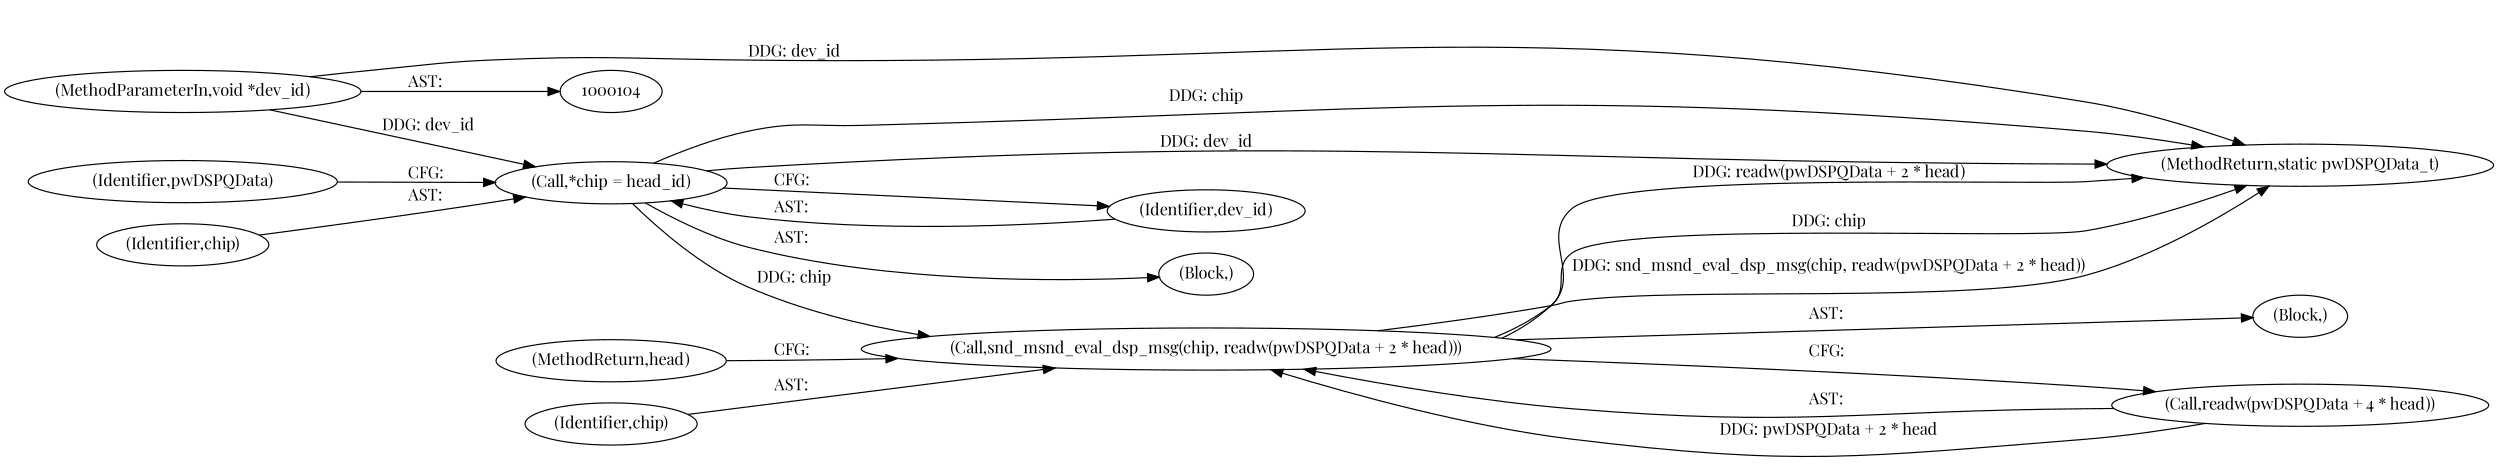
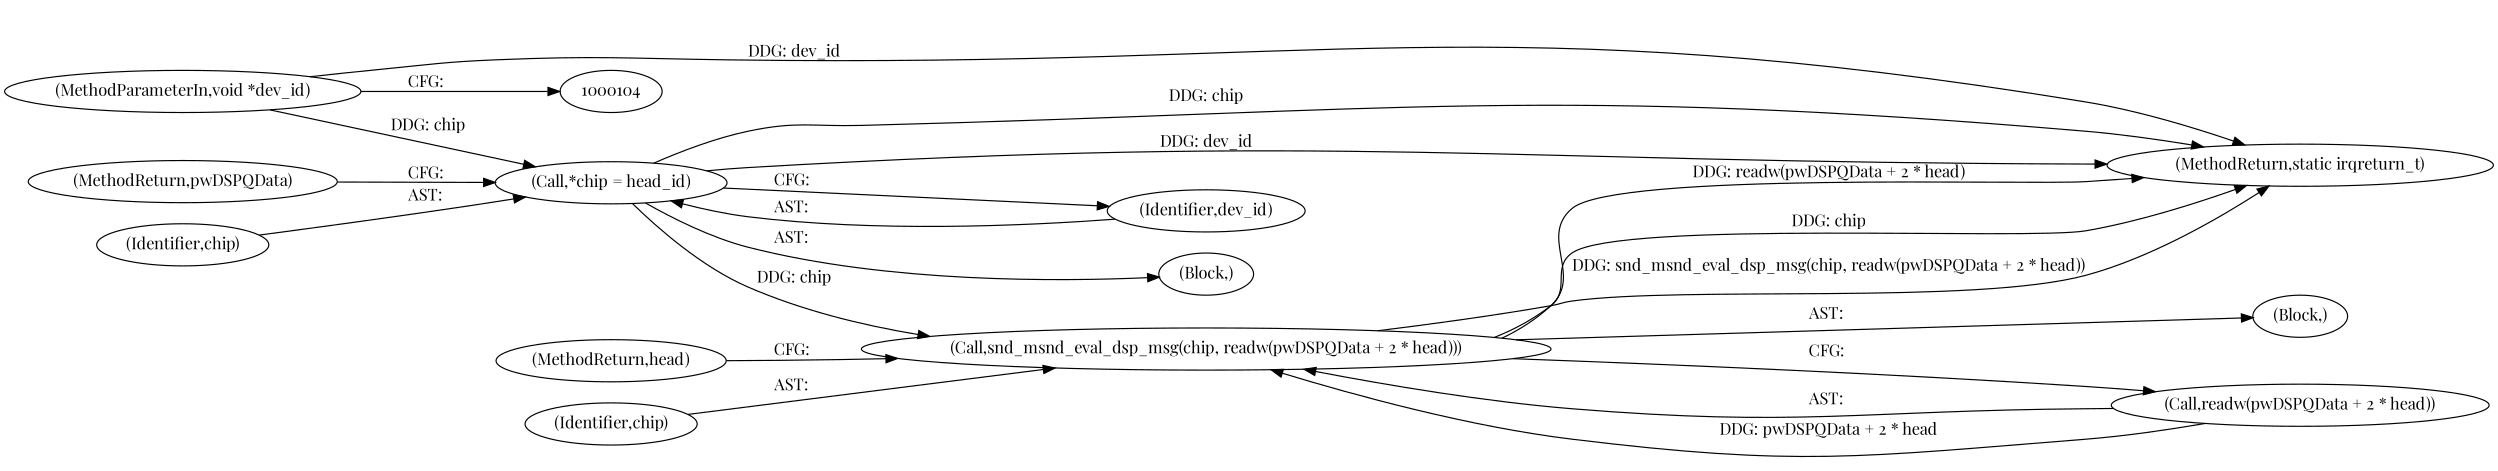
(428, 83) -> (428, 83)
(428, 126) -> (428, 126)
(2300, 165) -> (2300, 165)
(183, 182) -> (183, 182)
(2300, 405) -> (2300, 405)
